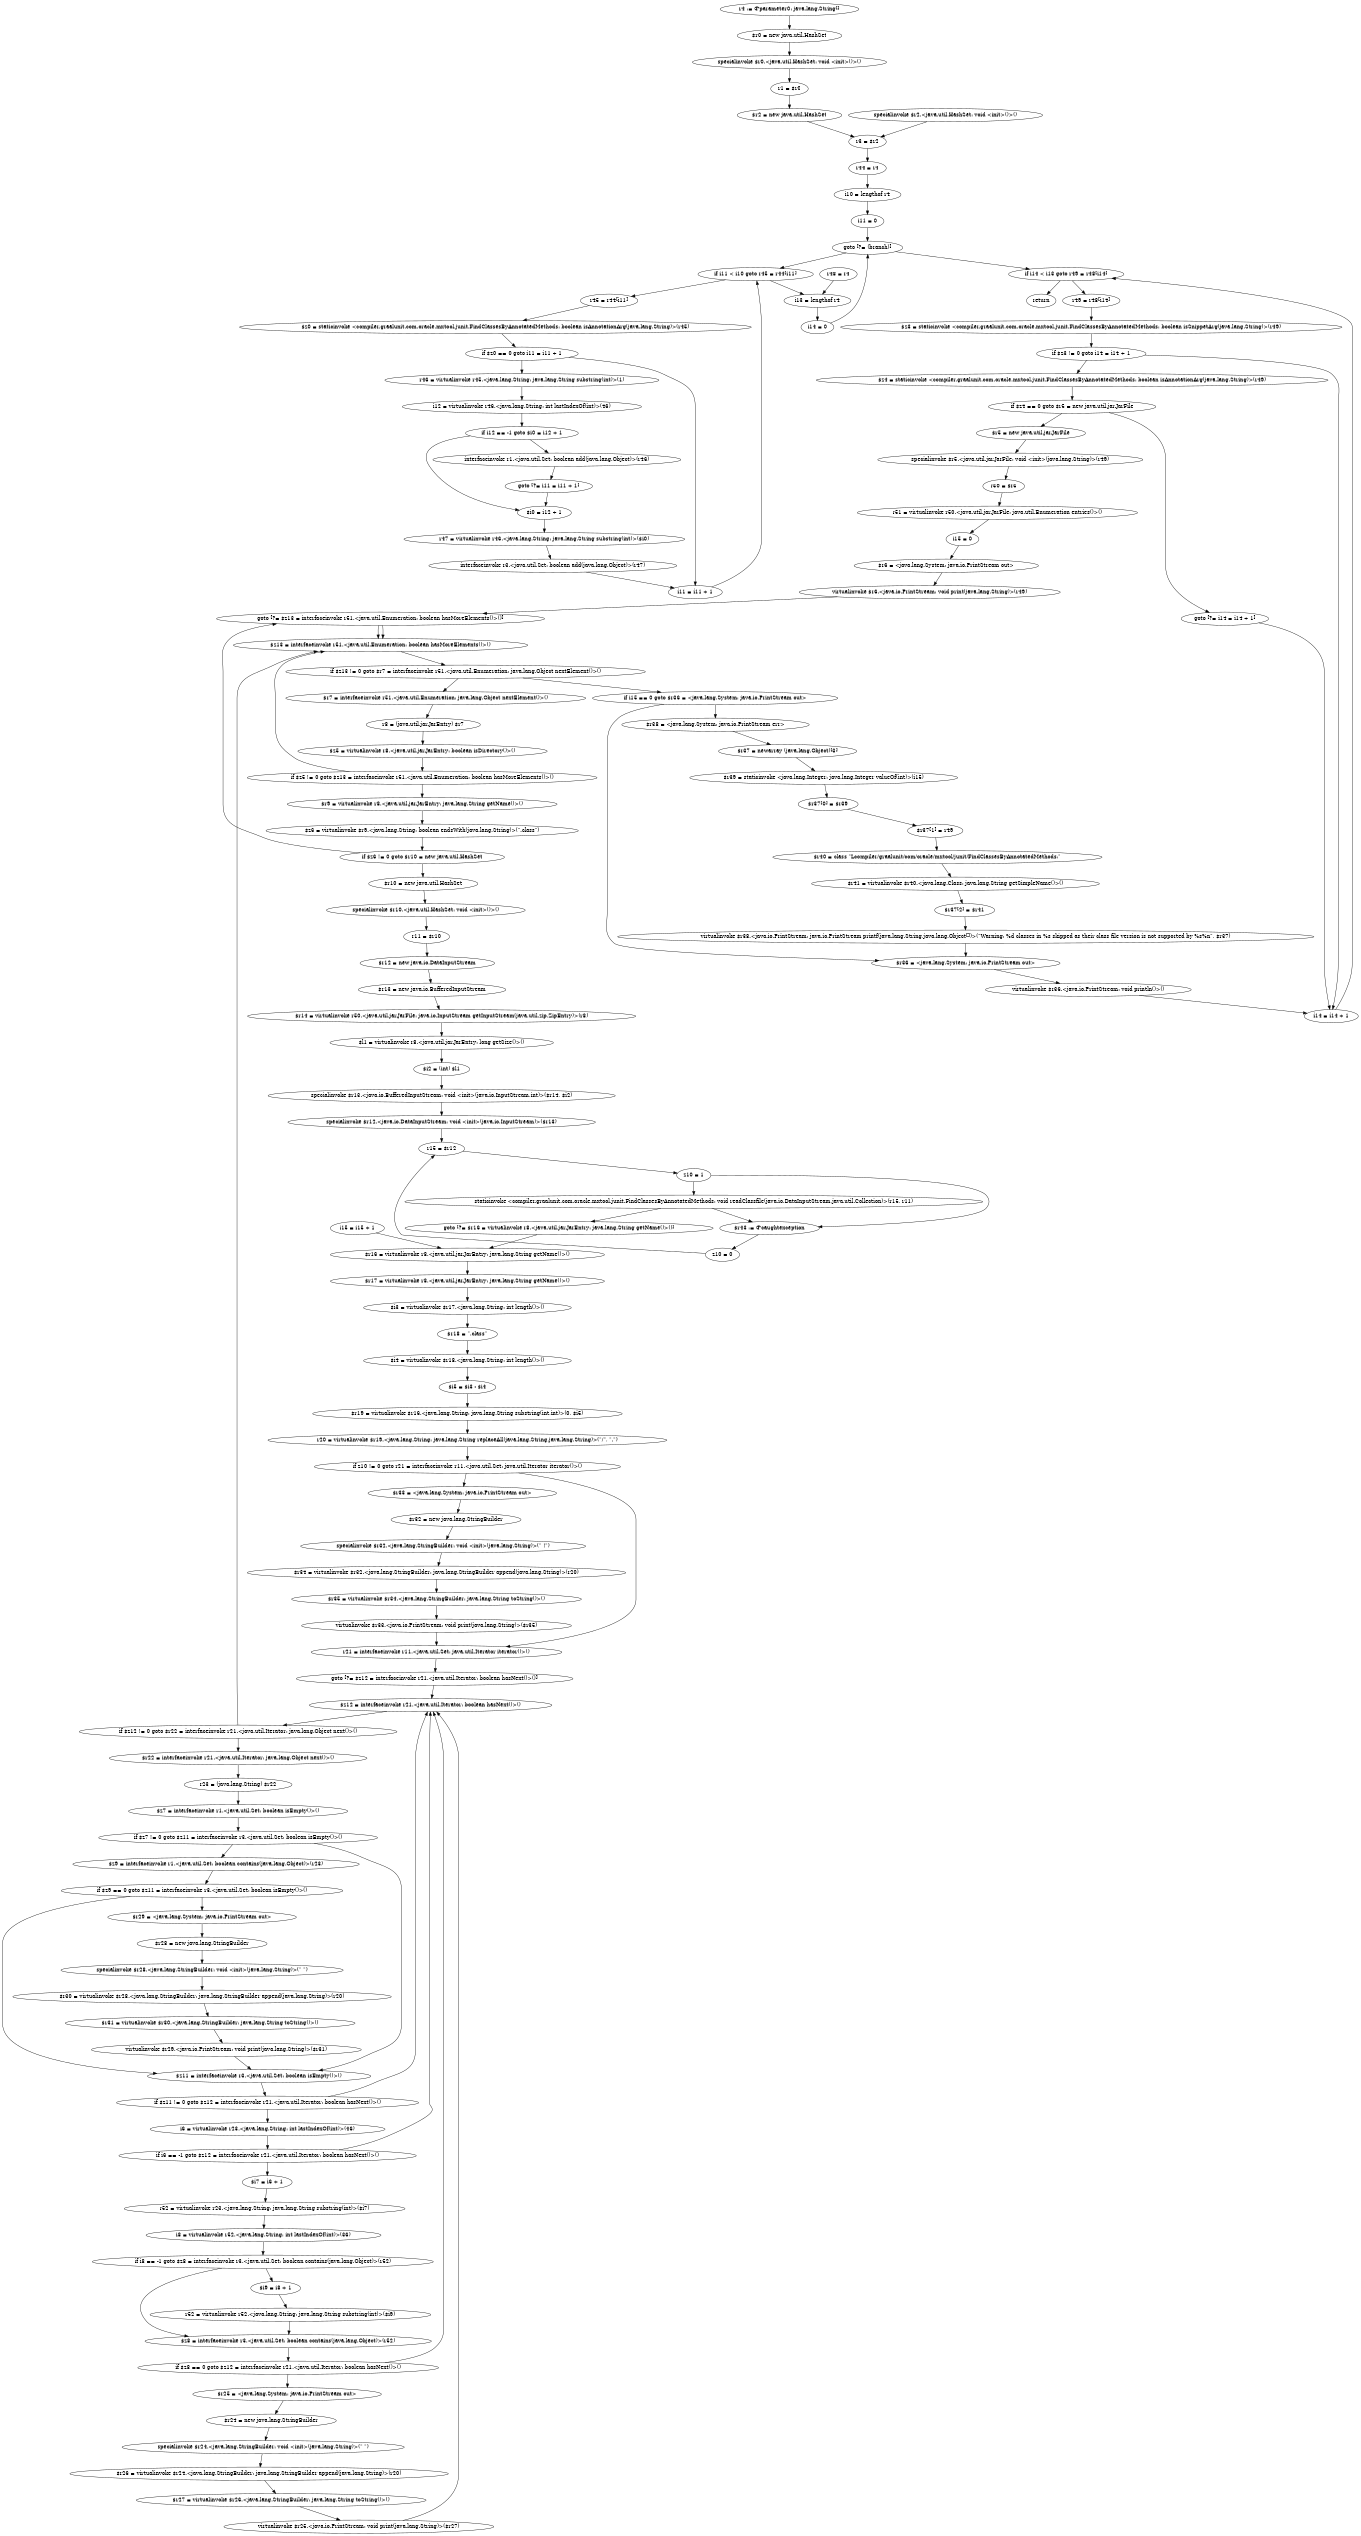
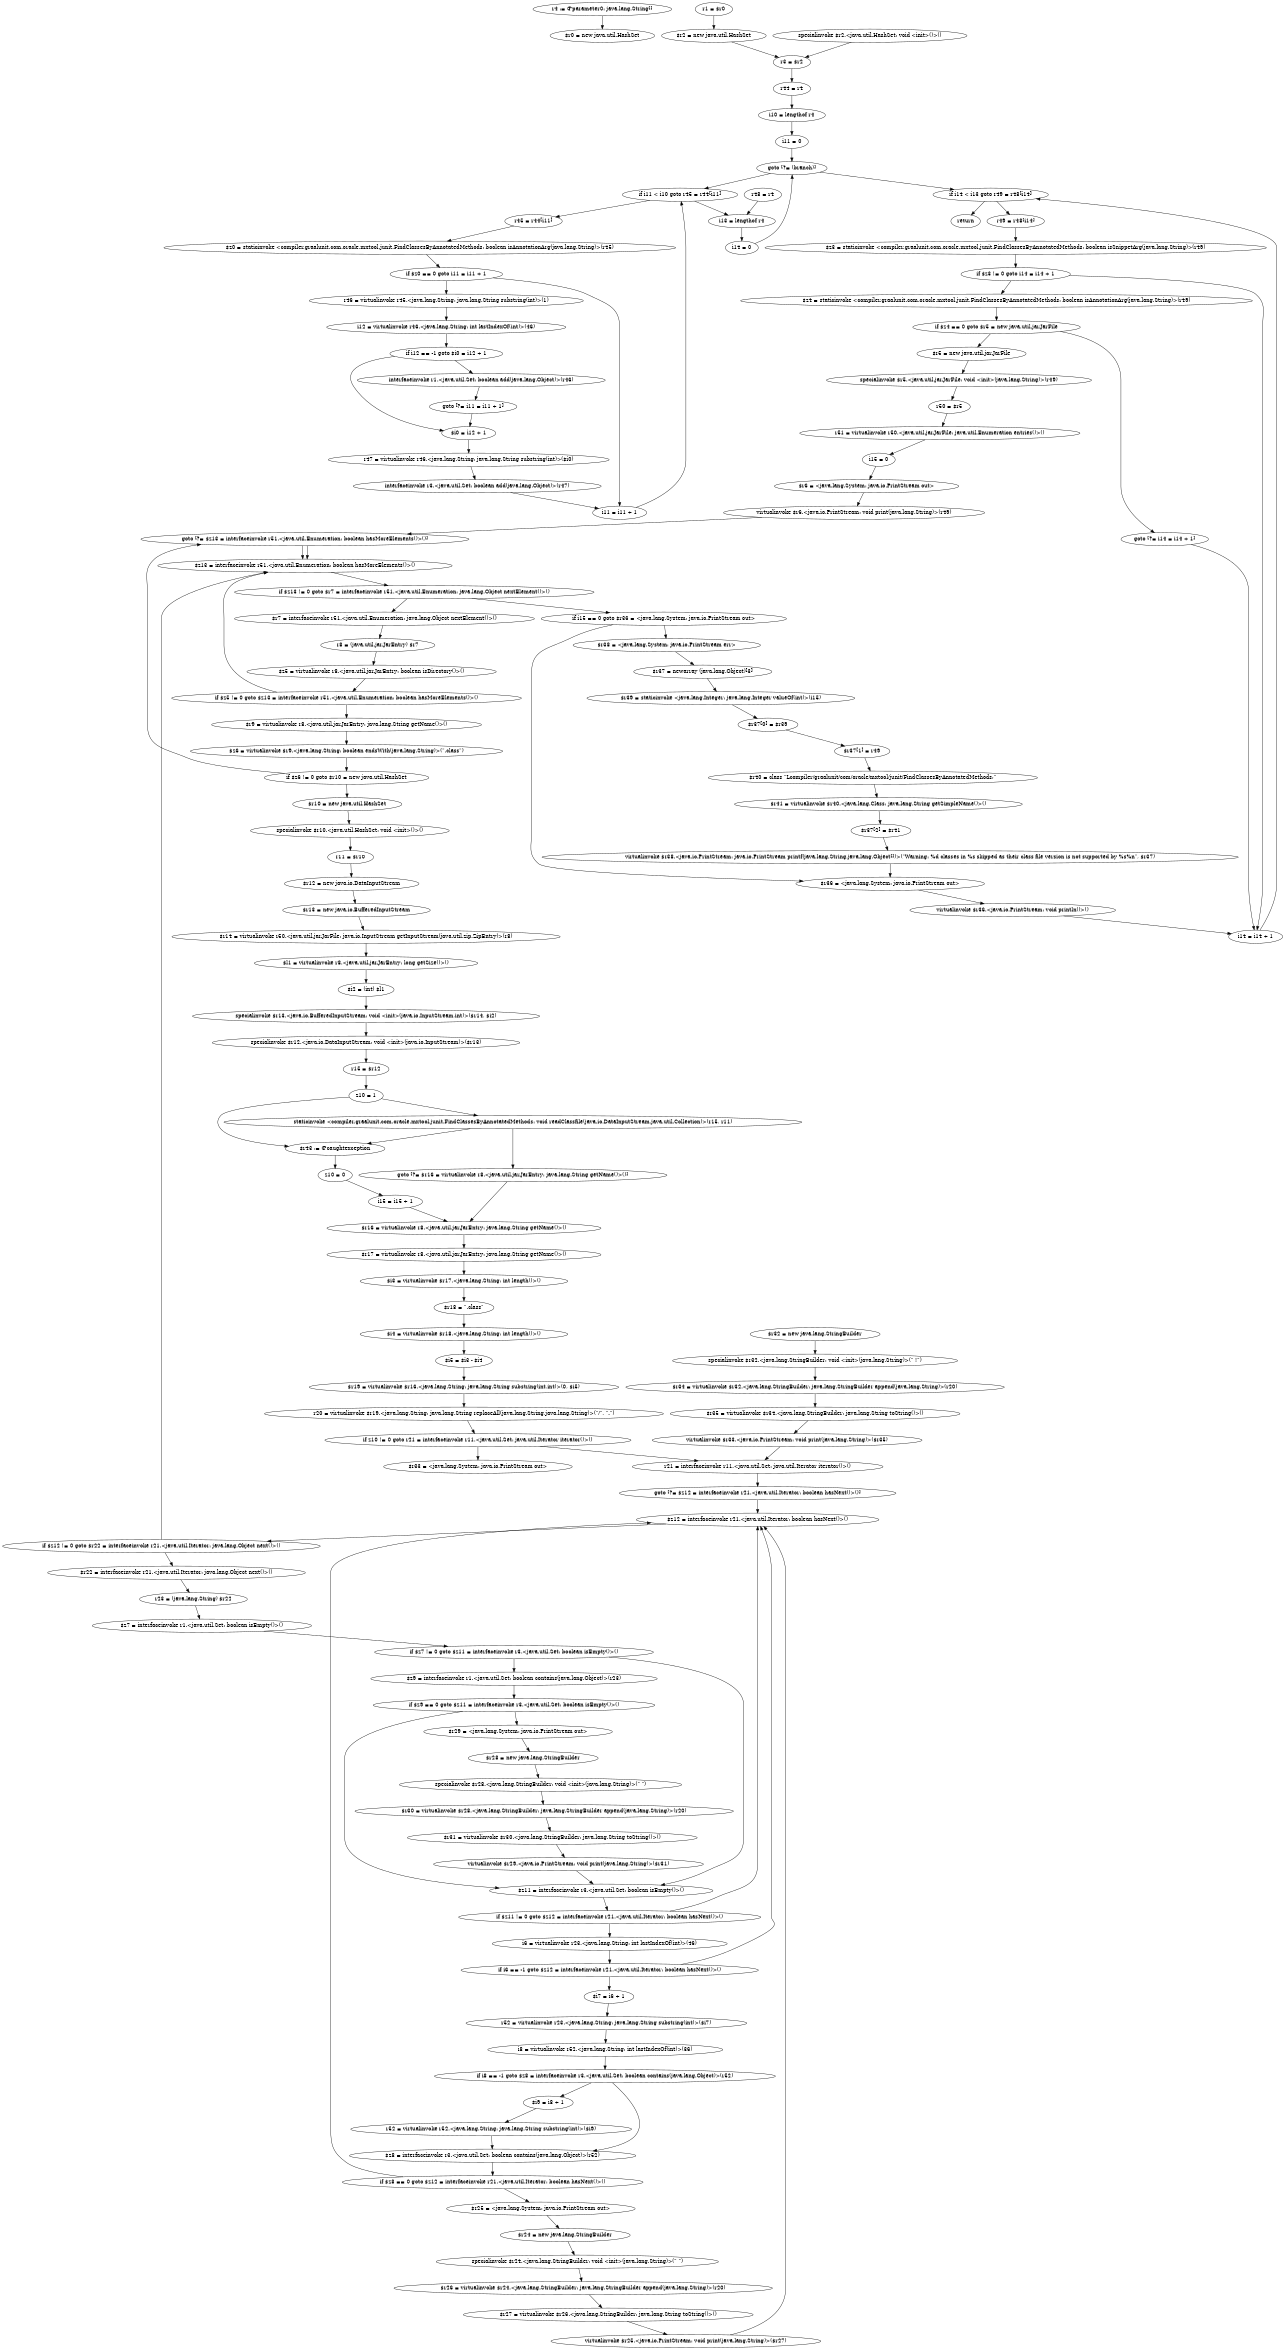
(789, 62) -> none
(518, 1243) -> (363, 1187)
(460, 1505) -> none
